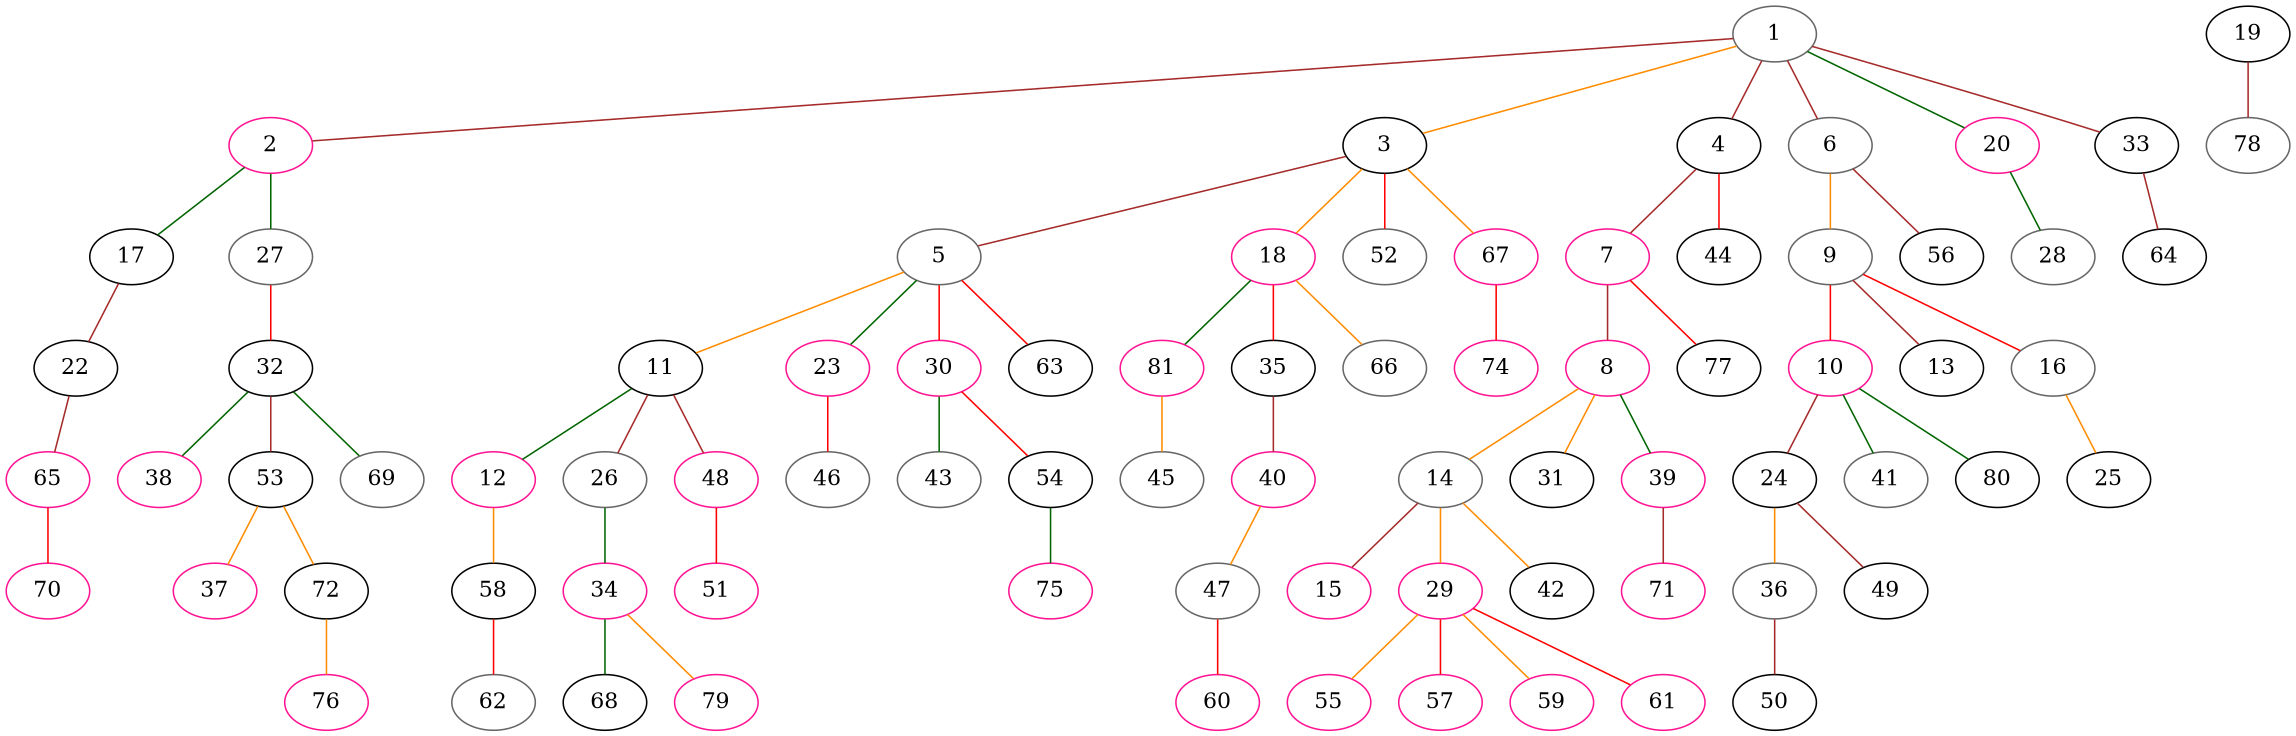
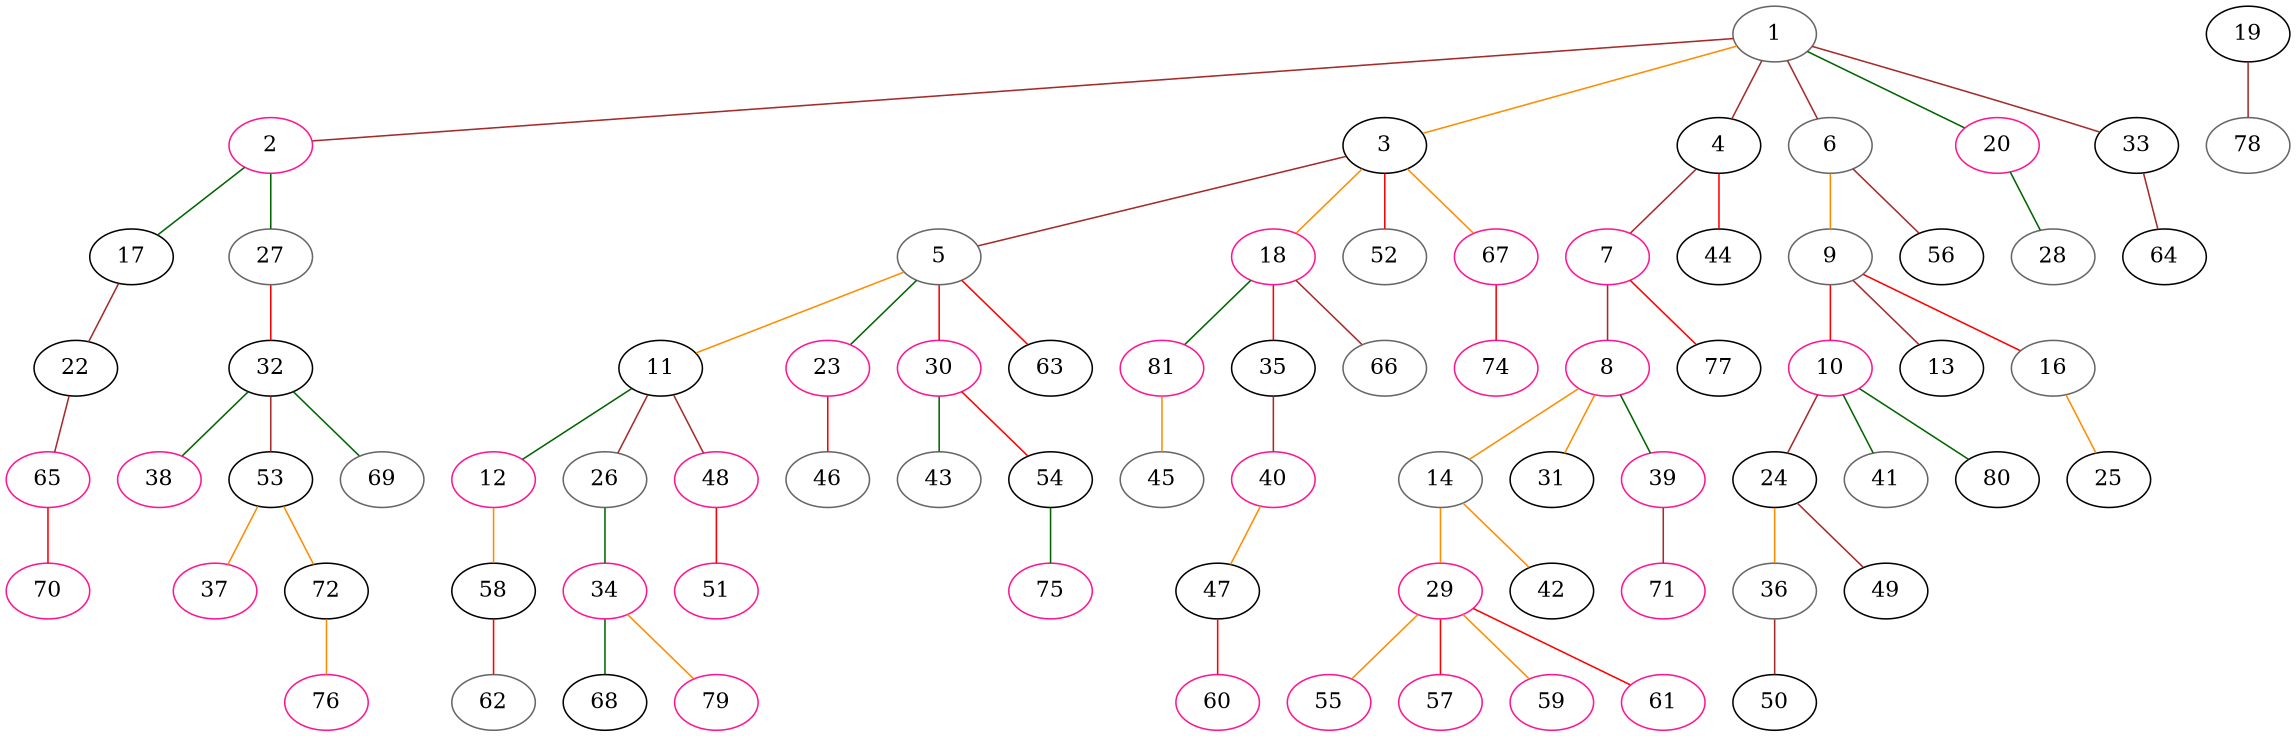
(1329, 312) -> (1329, 312)
(1218, 591) -> (1218, 591)
(1329, 591) -> none
